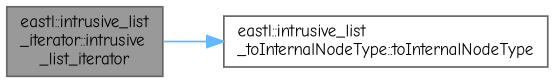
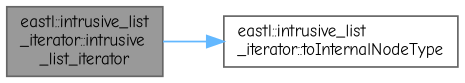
(386, 42) -> (341, 42)
